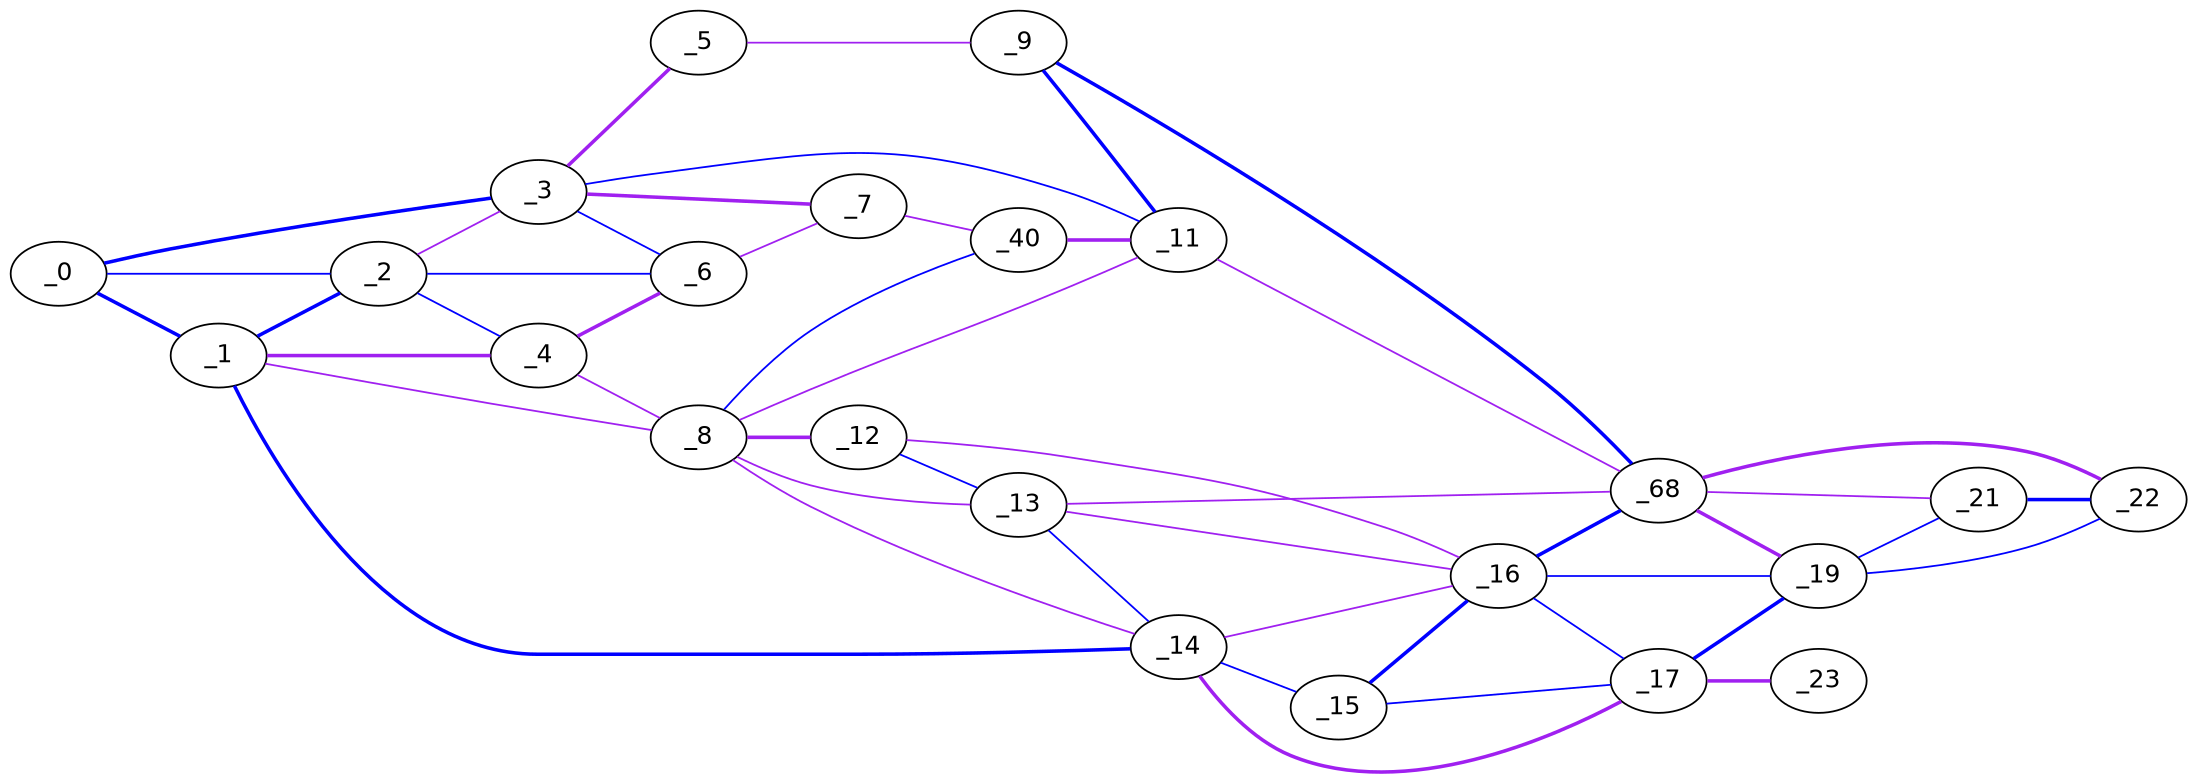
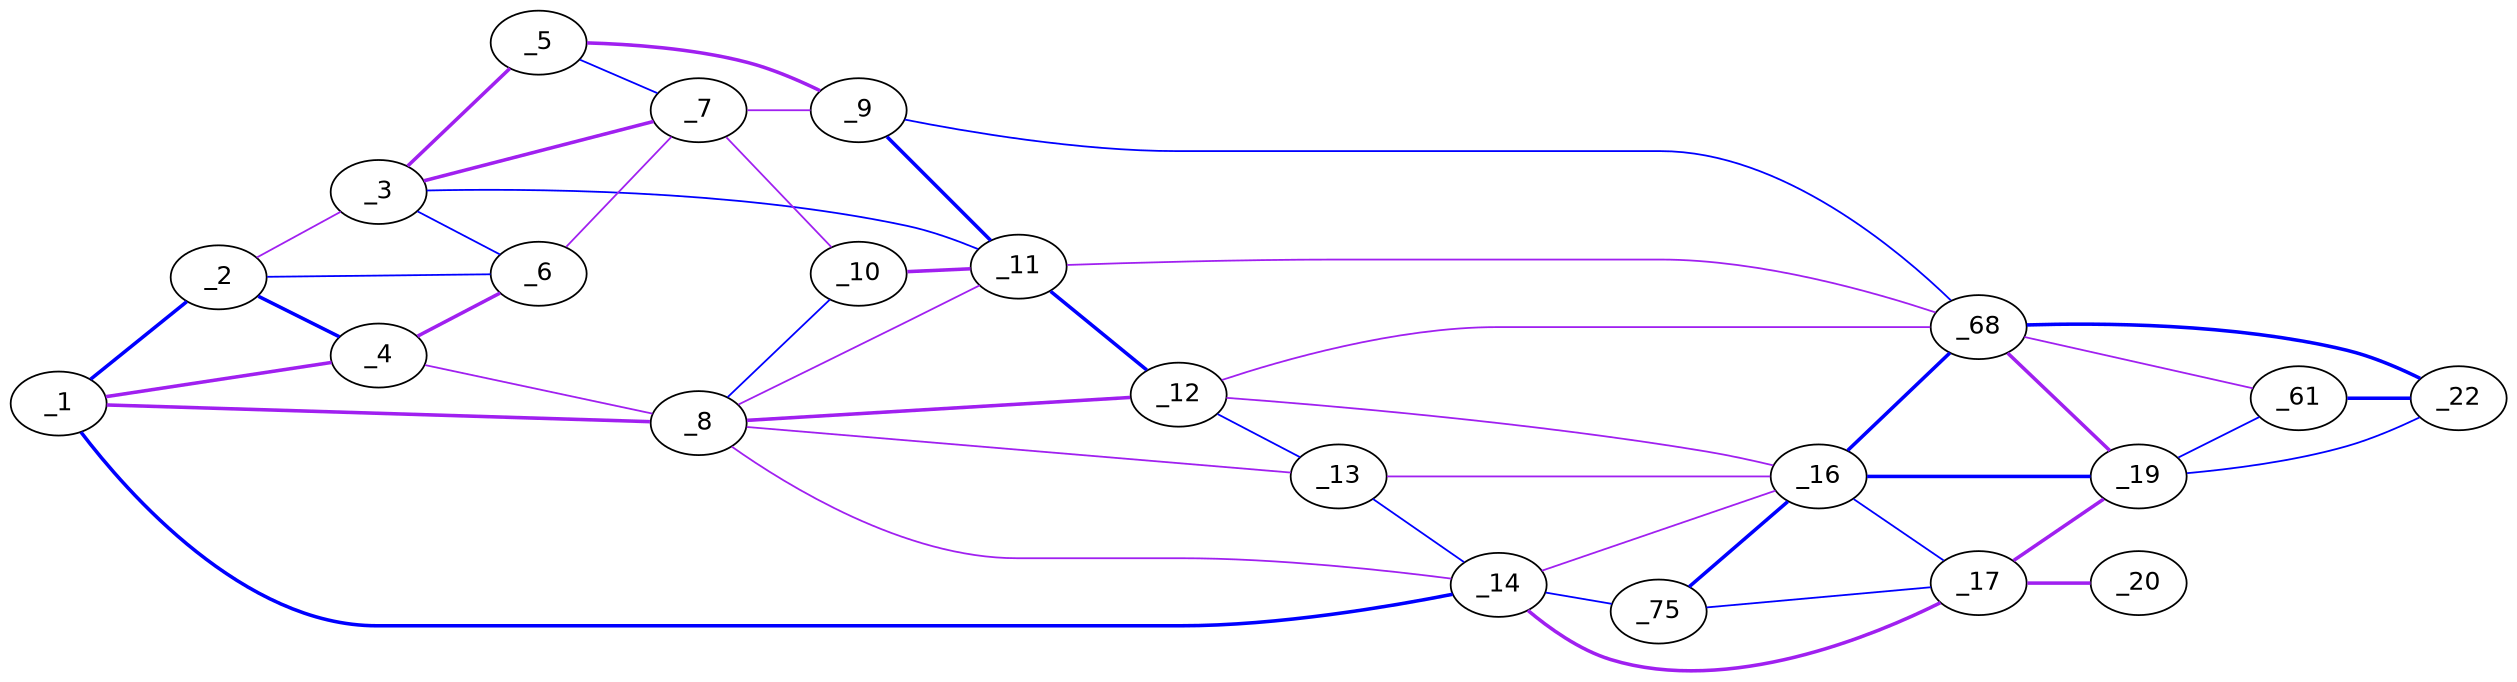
(859, 43) -> (706, 54)
none -> (619, 76)
none -> (779, 110)
(1019, 240) -> (859, 274)
(1356, 247) -> (1448, 151)
(59, 274) -> none
(459, 315) -> (299, 317)
none -> (1099, 331)
(458, 398) -> (378, 413)
(1903, 444) -> (2227, 331)
(1338, 498) -> (1573, 327)
(1979, 500) -> (2299, 398)
(1659, 576) -> (1979, 476)
(1739, 628) -> (2059, 530)
(1819, 681) -> (2139, 583)
(1339, 708) -> (1659, 612)
